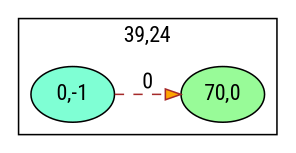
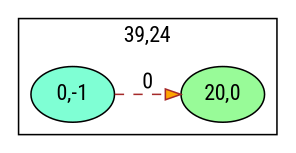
(223, 94) -> (223, 94)
